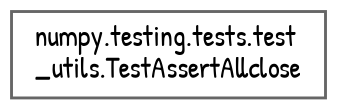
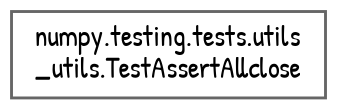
(169, 55) -> (169, 55)
